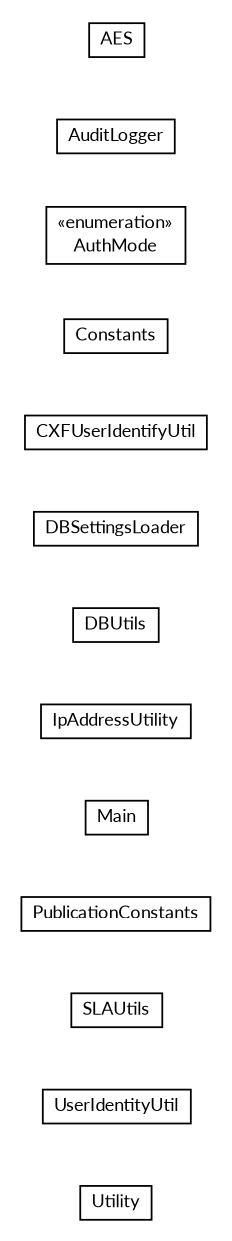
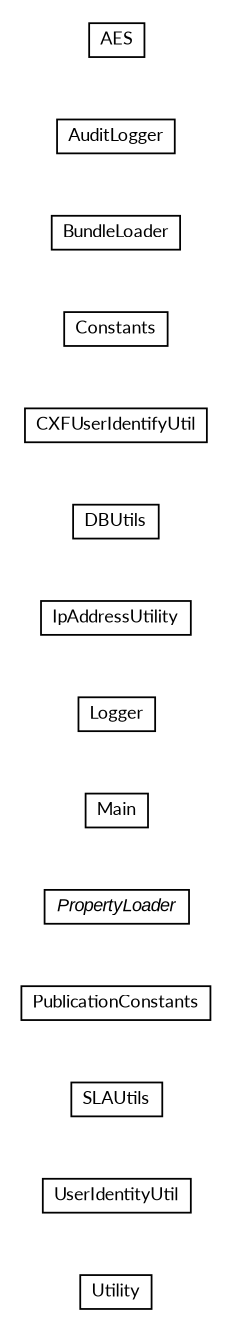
none -> (116, 232)
(116, 235) -> none
(116, 528) -> none
none -> (116, 713)
none -> (116, 906)
